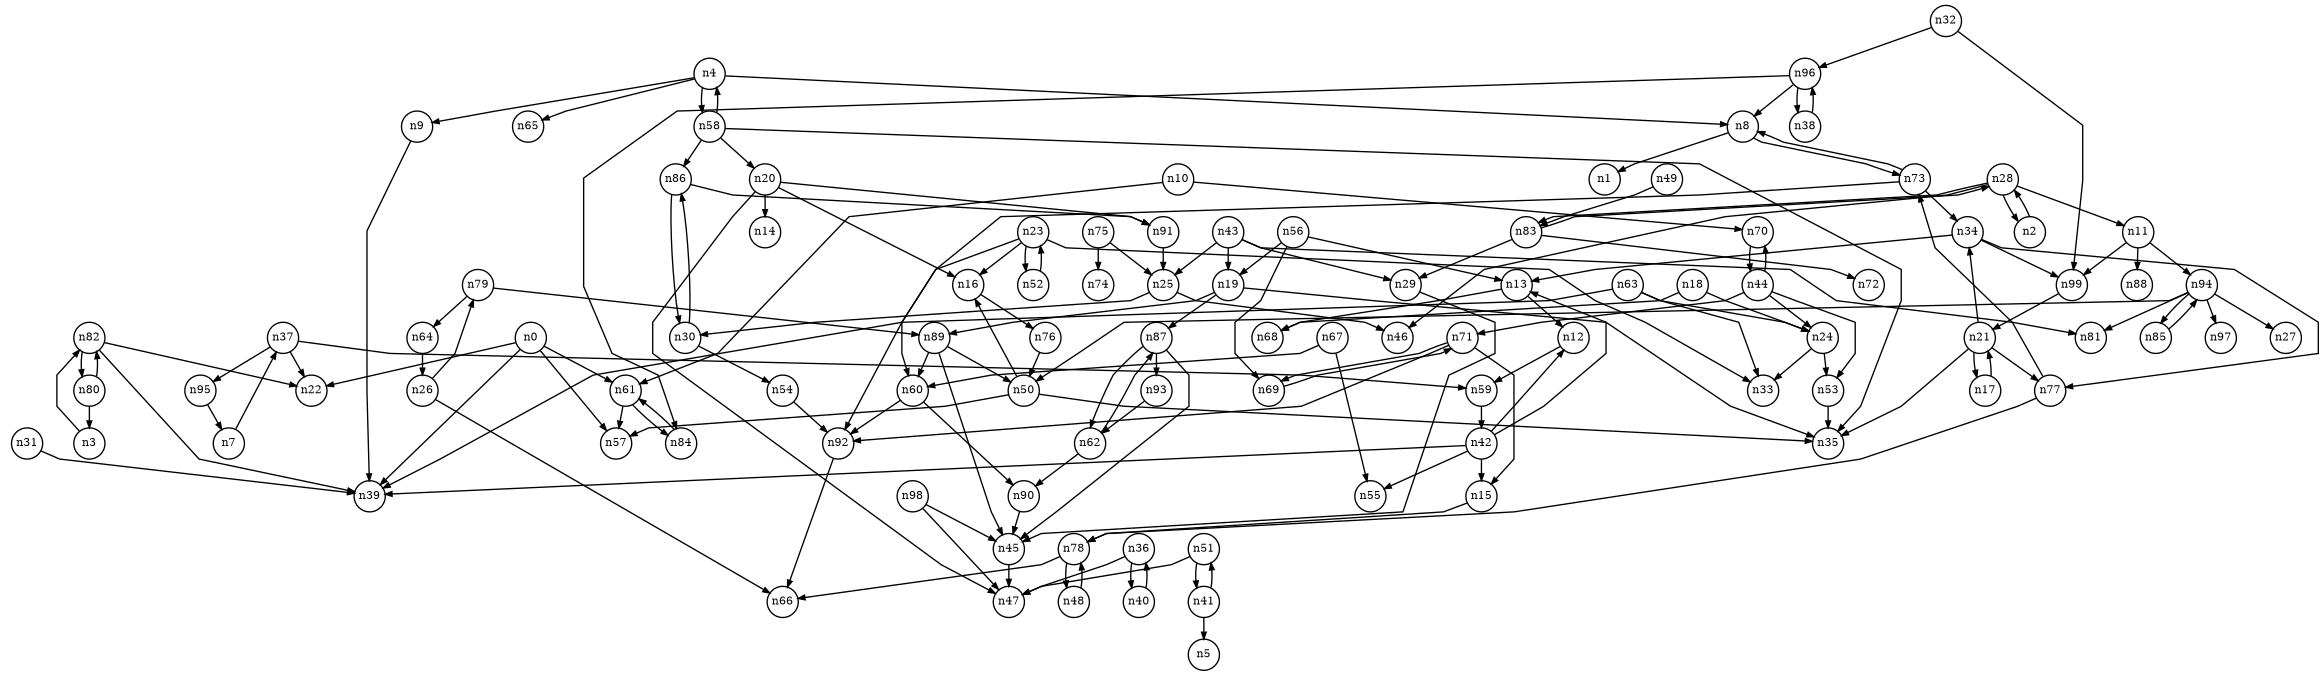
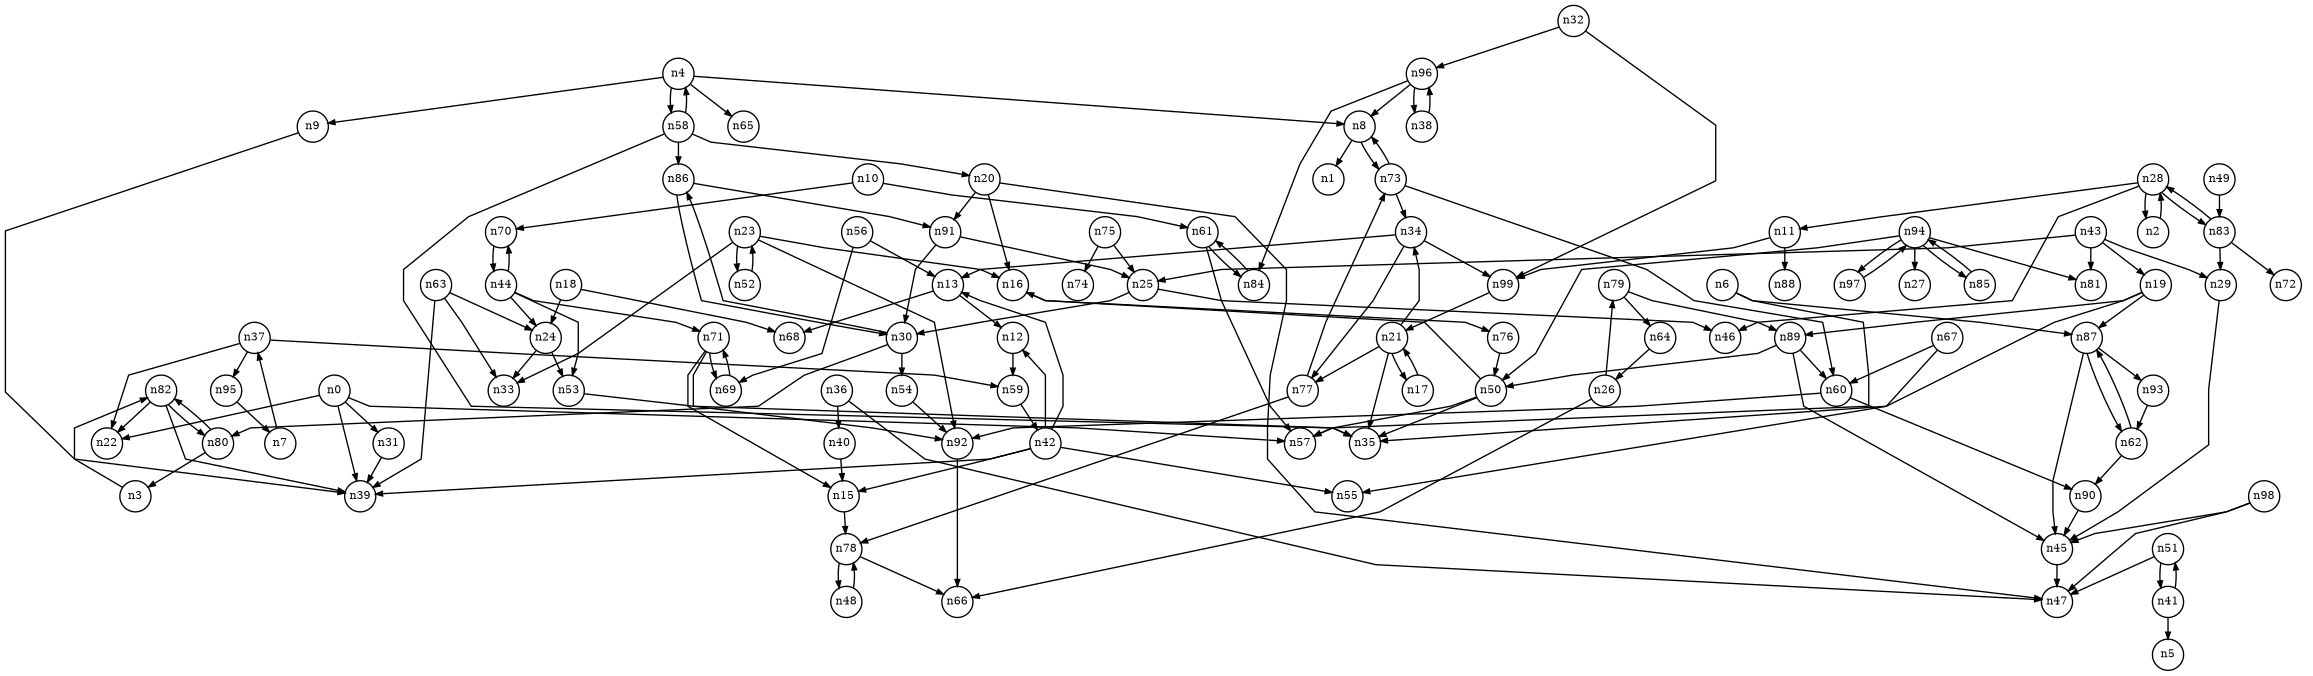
(765, 232) -> none
(2165, 254) -> (1883, 265)
(1264, 256) -> none
none -> (914, 277)
none -> (1722, 285)
(582, 367) -> (359, 415)
none -> (470, 419)
(1147, 579) -> (841, 466)
